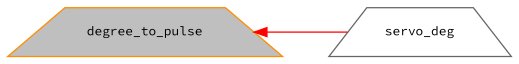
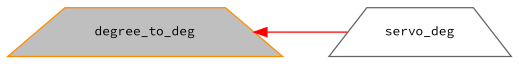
(145, 32) -> (145, 32)
